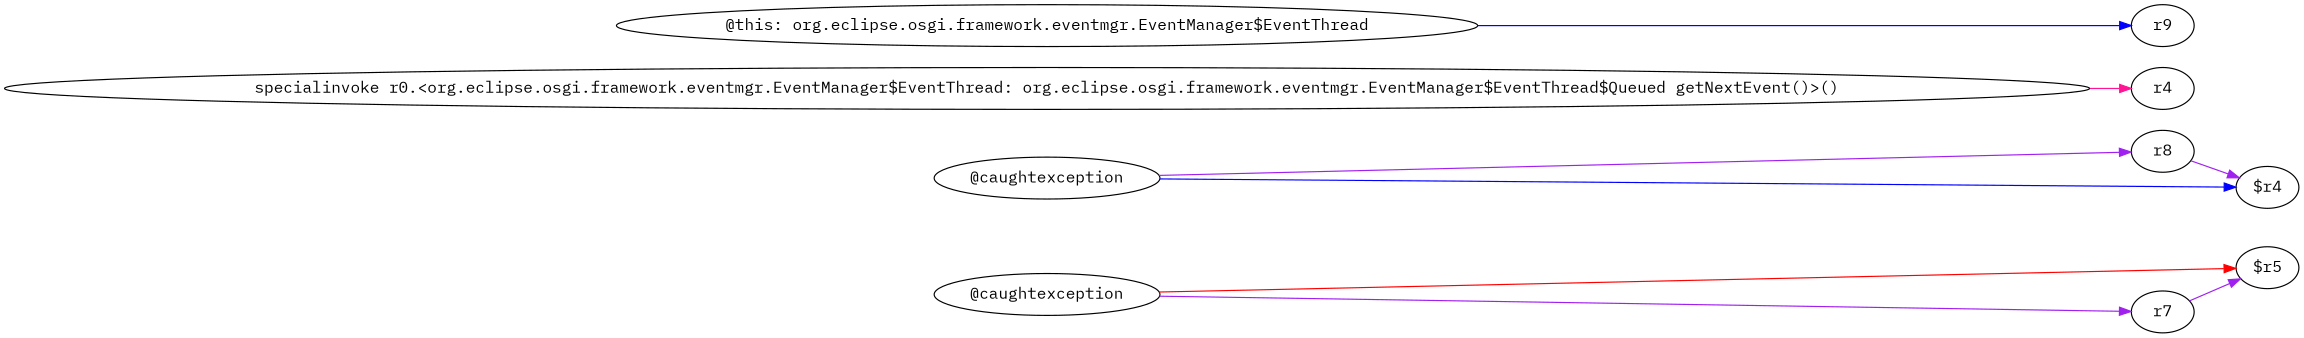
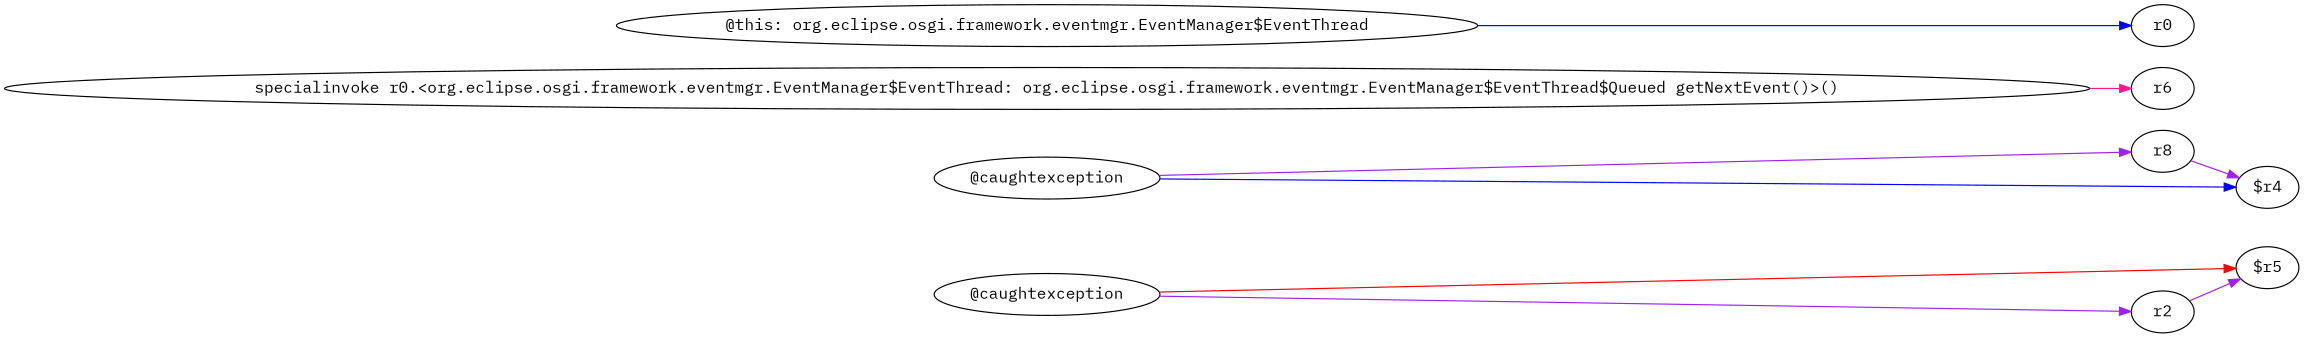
(2163, 26) -> (2163, 26)
(2163, 88) -> (2163, 88)
(2163, 312) -> (2163, 312)
